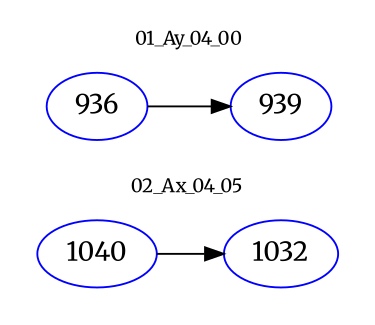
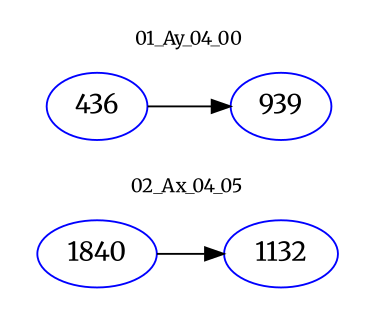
(97, 106) -> (97, 106)
(97, 254) -> (97, 254)
(281, 254) -> (281, 254)
